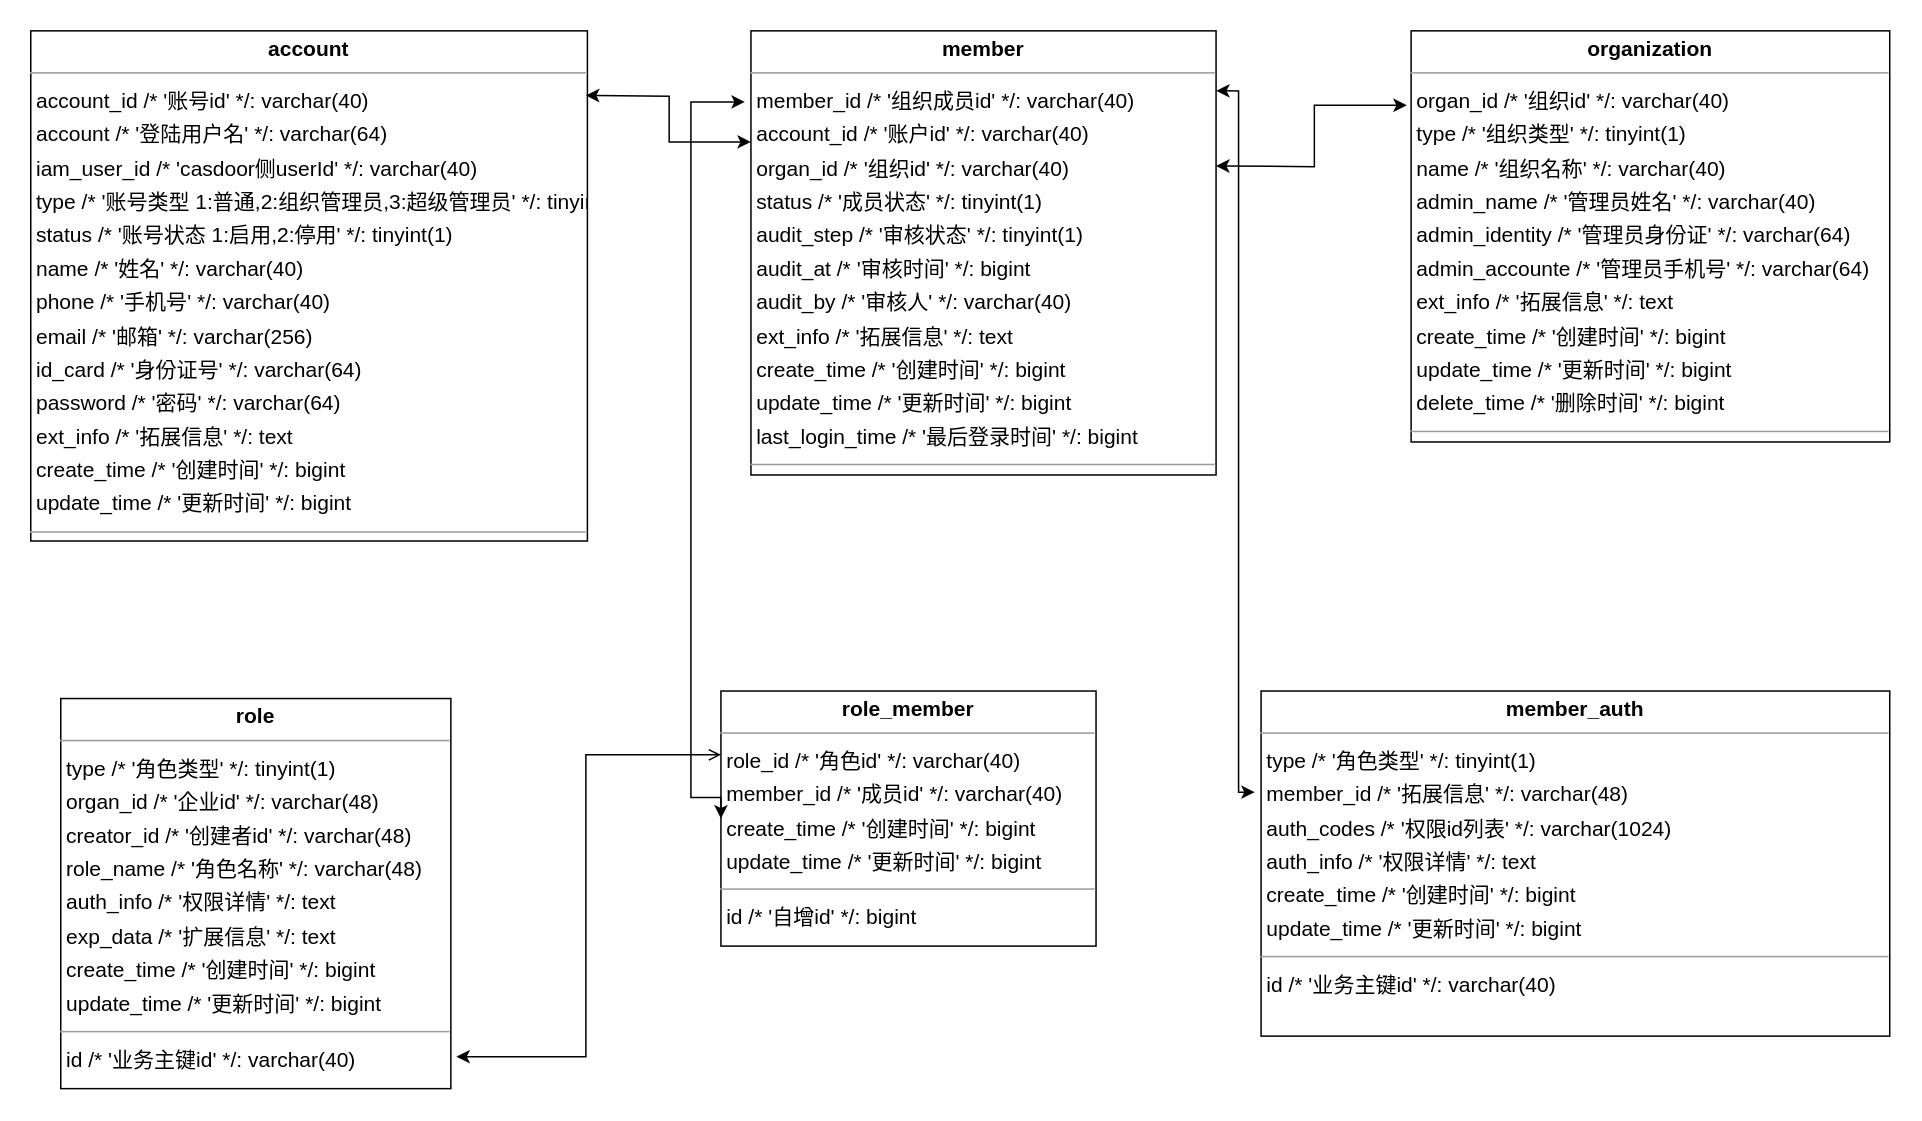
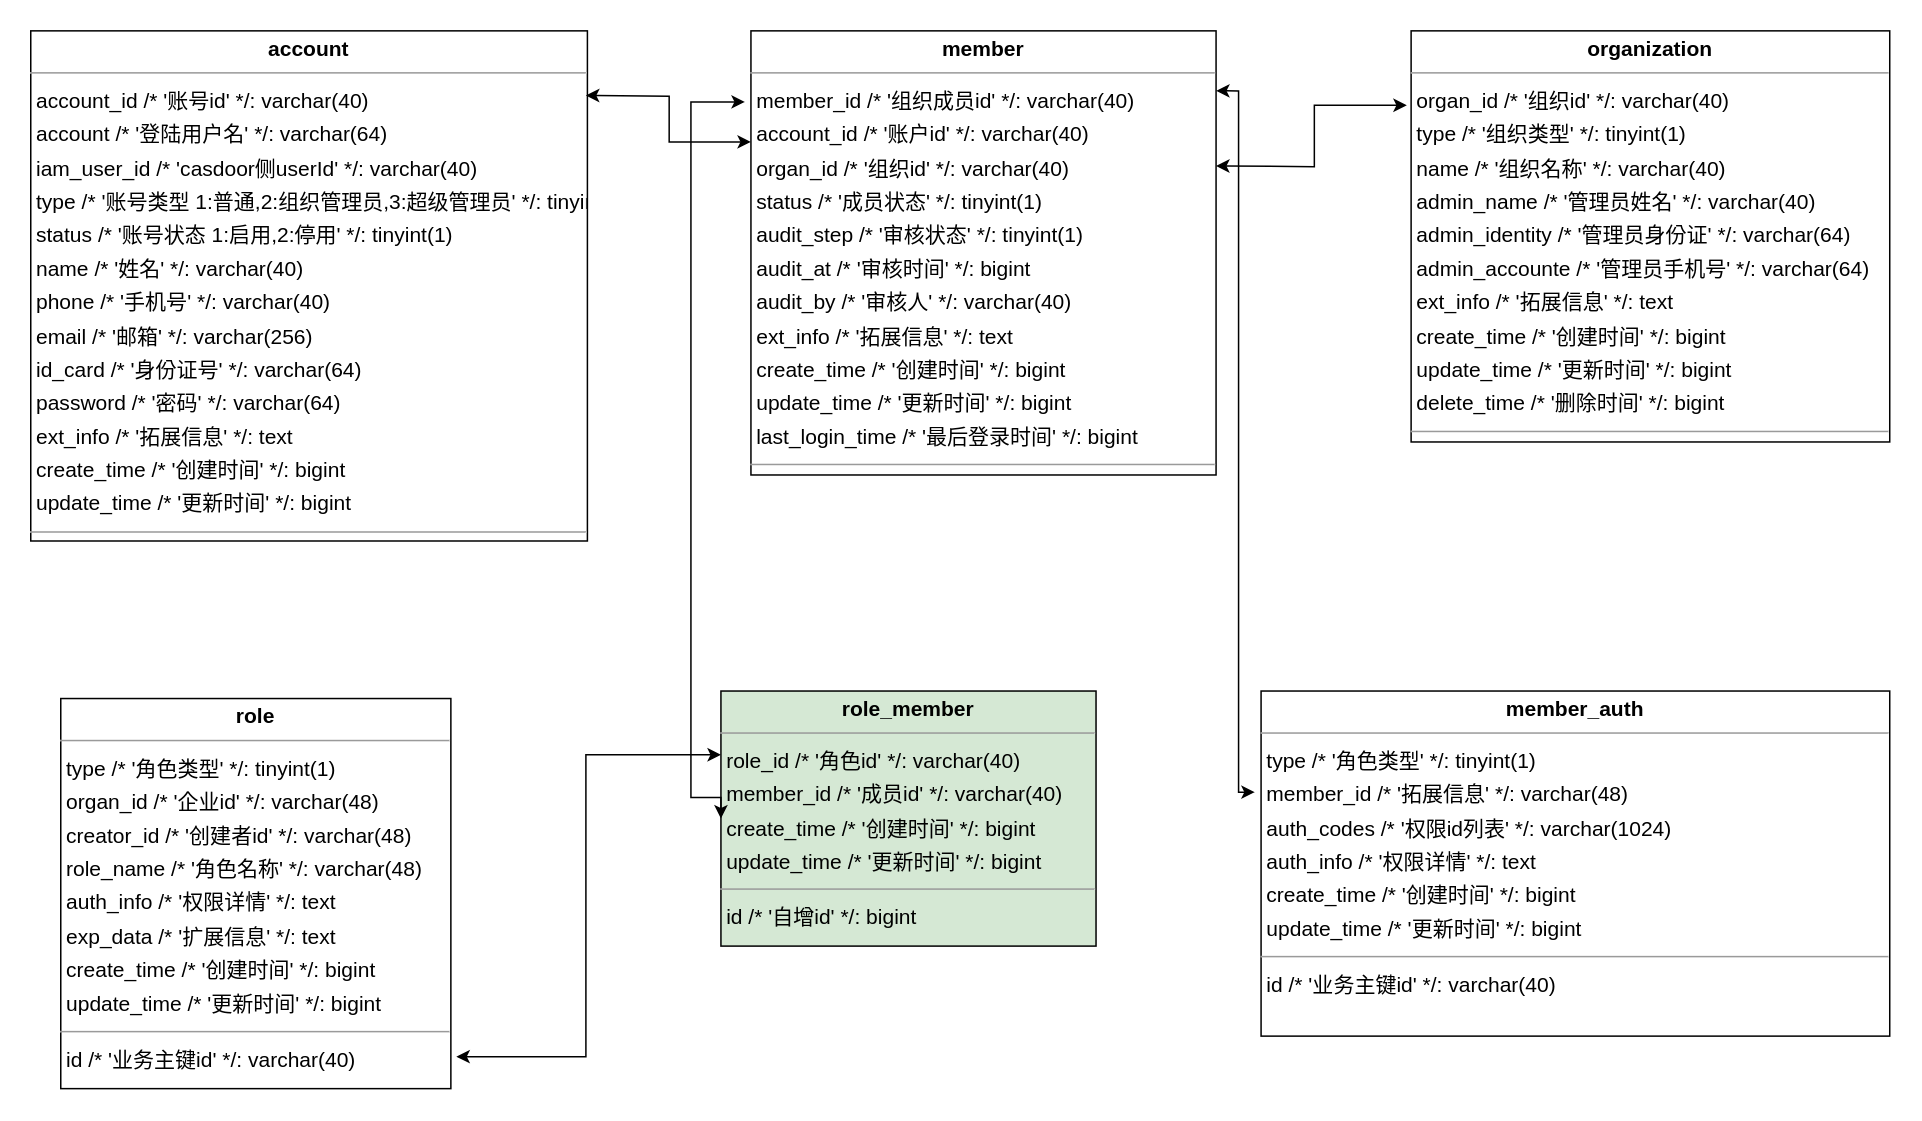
(711, 755) -> (709, 755)
(908, 818) -> (908, 818)
